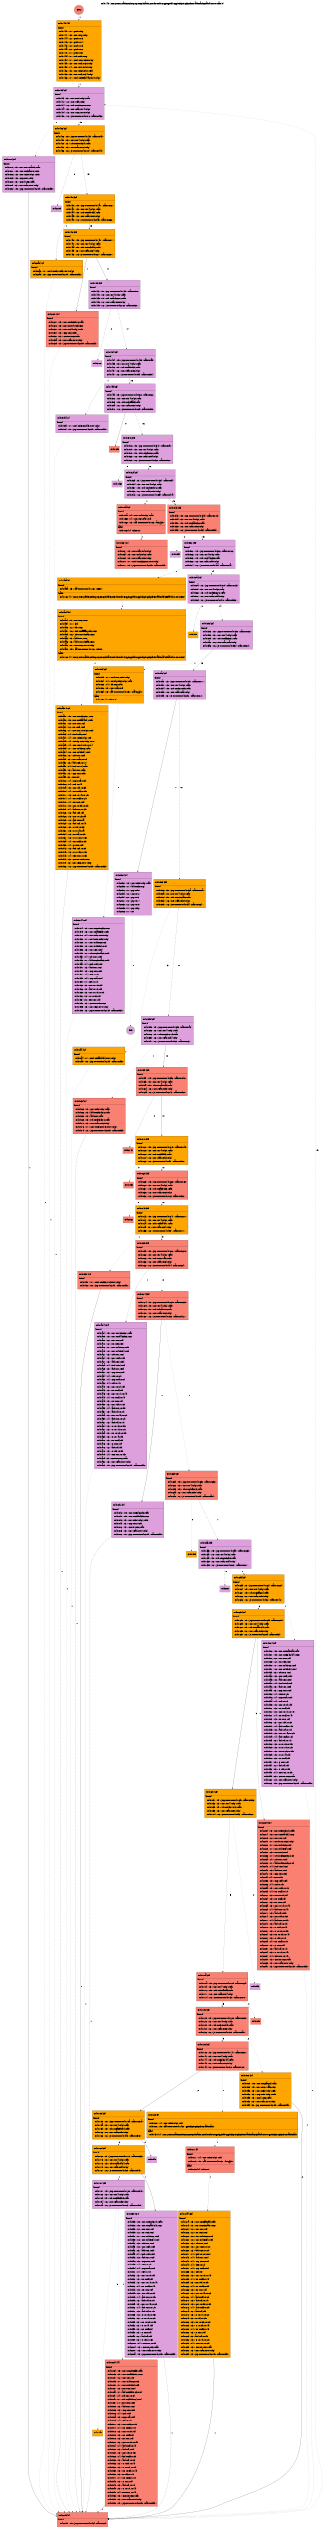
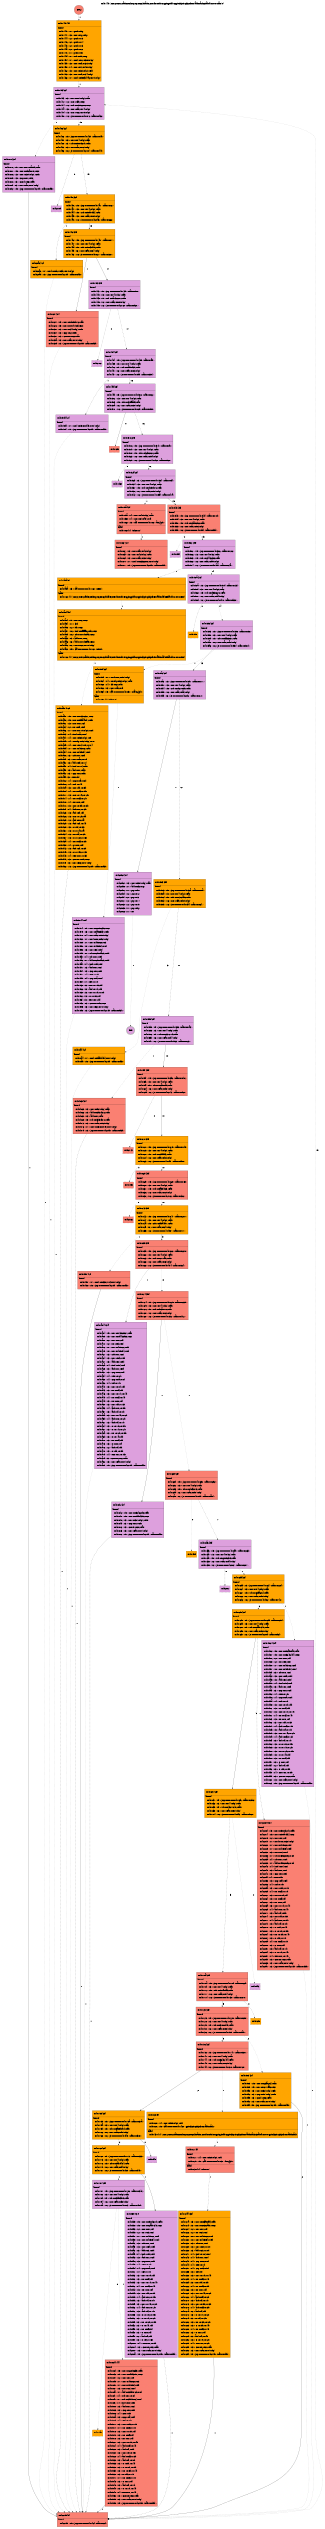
(256, 2021) -> (256, 2021)
